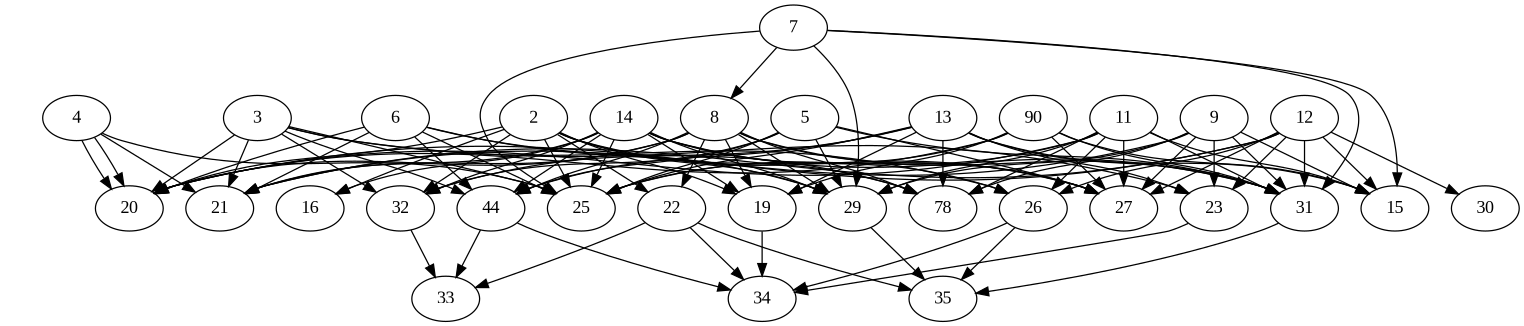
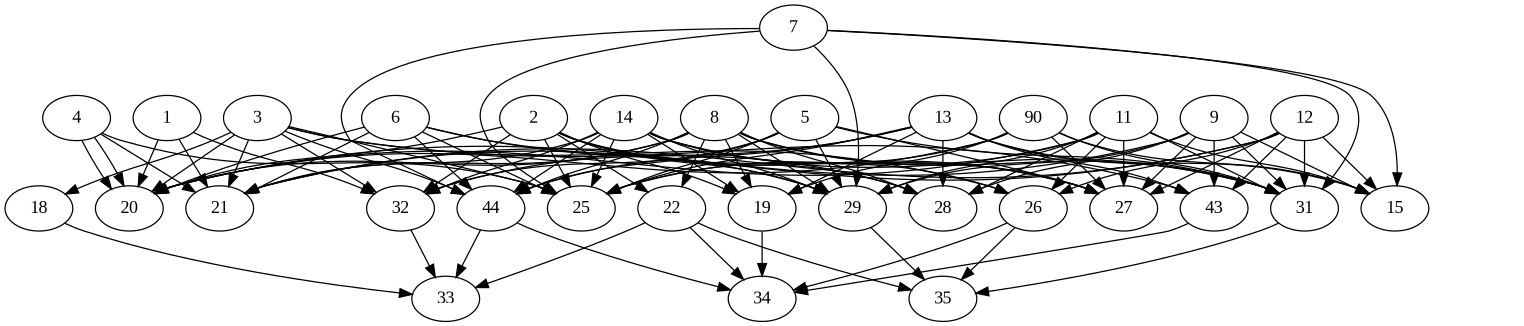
(758, 68) -> (469, 49)
none -> (167, 118)
none -> (39, 208)
(310, 208) -> none
(943, 208) -> (943, 208)
(1214, 208) -> (1214, 208)
(1485, 208) -> none
